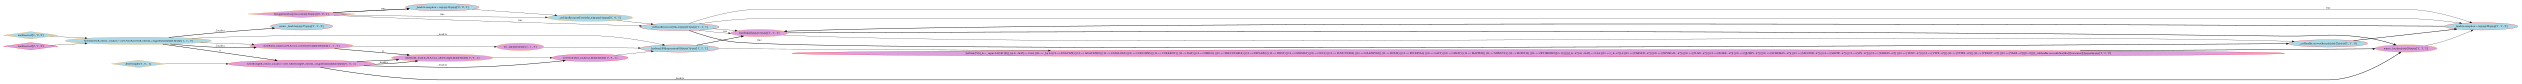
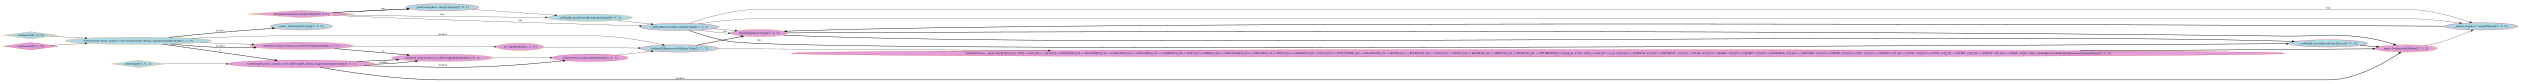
(2404, 35) -> (2369, 46)
(1538, 40) -> (1538, 40)
